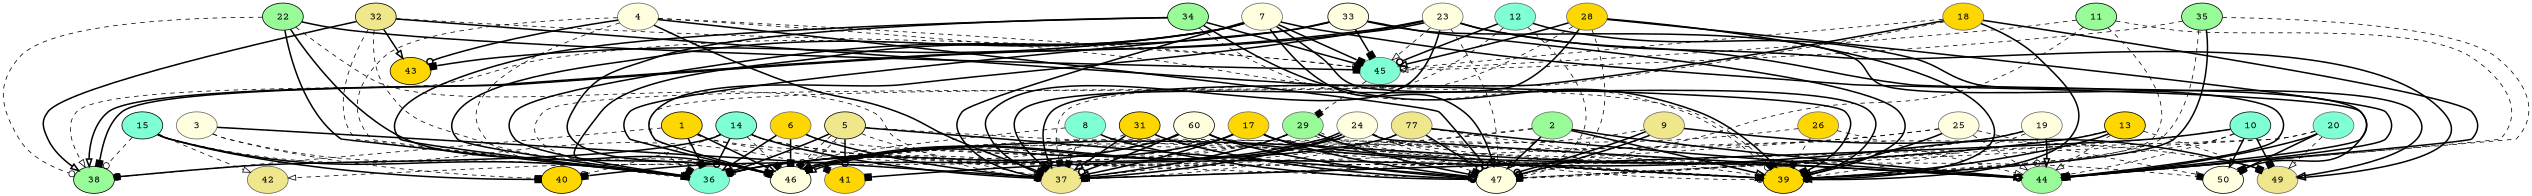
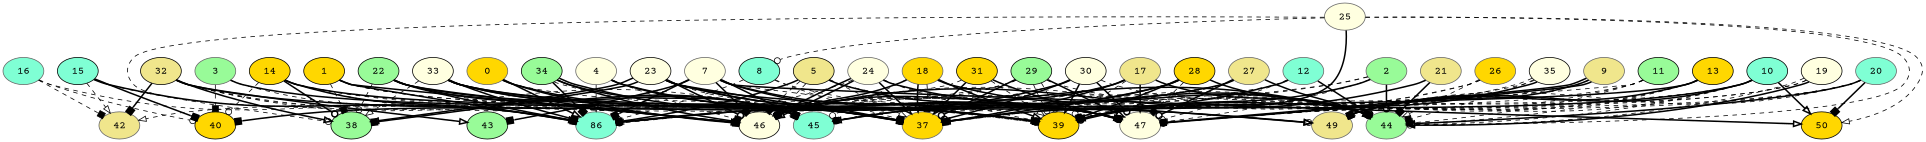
(1443, 17) -> (651, 71)
(1587, 17) -> (1195, 71)
(2202, 17) -> (1550, 71)
(525, 37) -> none
(1006, 38) -> (701, 98)
none -> (23, 71)
(411, 71) -> (487, 125)
none -> (1441, 71)
(1481, 81) -> (890, 105)
(1705, 91) -> (876, 103)
none -> (143, 95)
(1345, 96) -> (929, 103)
none -> (845, 98)
none -> (754, 104)
(197, 125) -> (215, 71)
(736, 125) -> (270, 71)
(791, 125) -> (487, 71)
(1085, 125) -> (759, 71)
(1194, 125) -> (1086, 71)
(1248, 125) -> (1140, 71)
(1303, 125) -> (1031, 71)
(1412, 125) -> (1249, 71)
(2042, 125) -> (1822, 71)
(2203, 149) -> (1526, 98)
(1527, 150) -> (1270, 105)
(1693, 159) -> (1123, 99)
(1998, 159) -> (1391, 107)
(1514, 161) -> (1051, 29)
(1783, 163) -> none
(1284, 170) -> (945, 103)
(709, 180) -> (596, 125)
(845, 180) -> none
(1061, 180) -> (923, 125)
(1496, 180) -> (1140, 125)
(2223, 180) -> (1822, 125)
